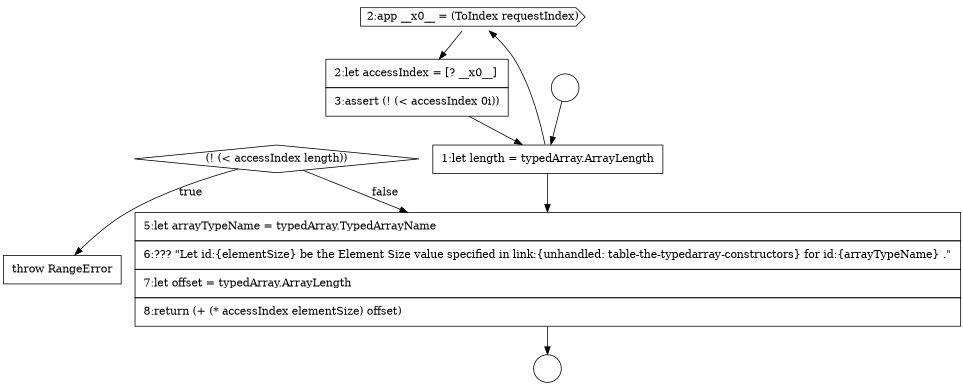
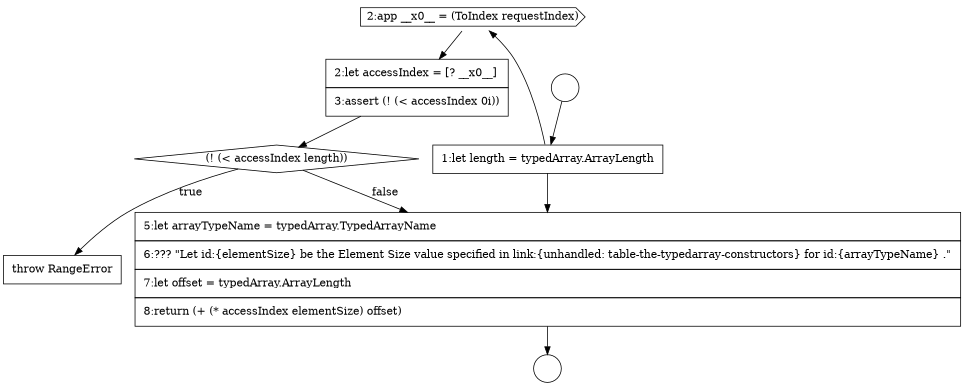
(492, 129) -> (333, 130)
